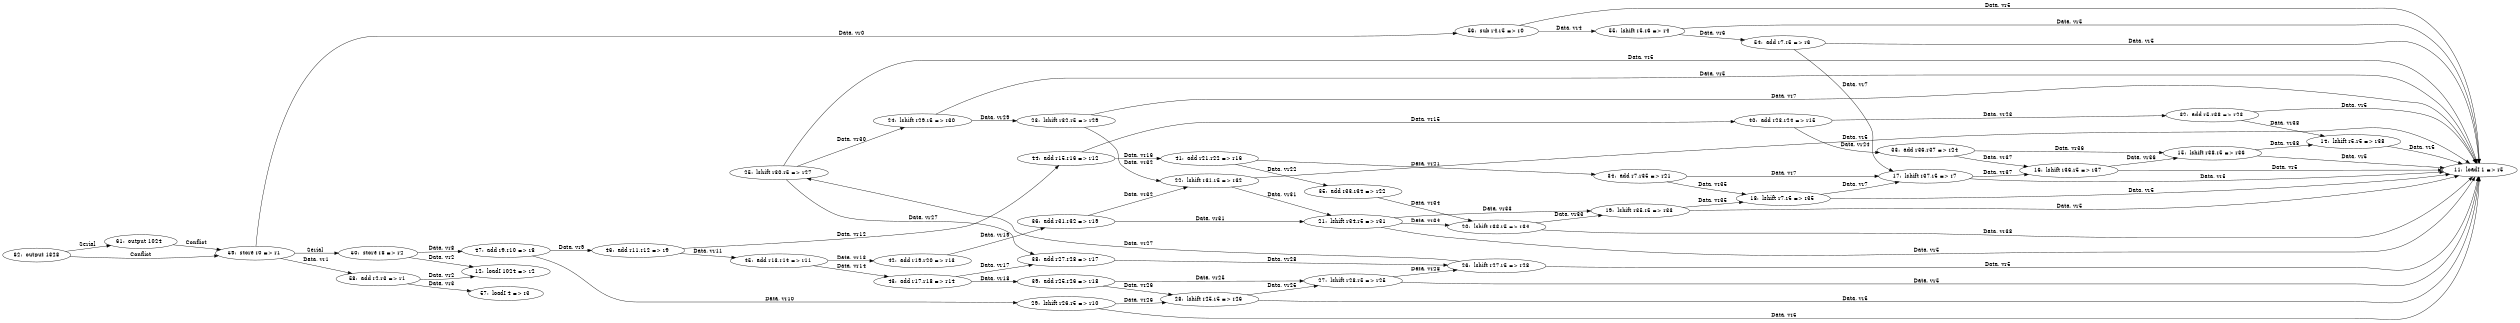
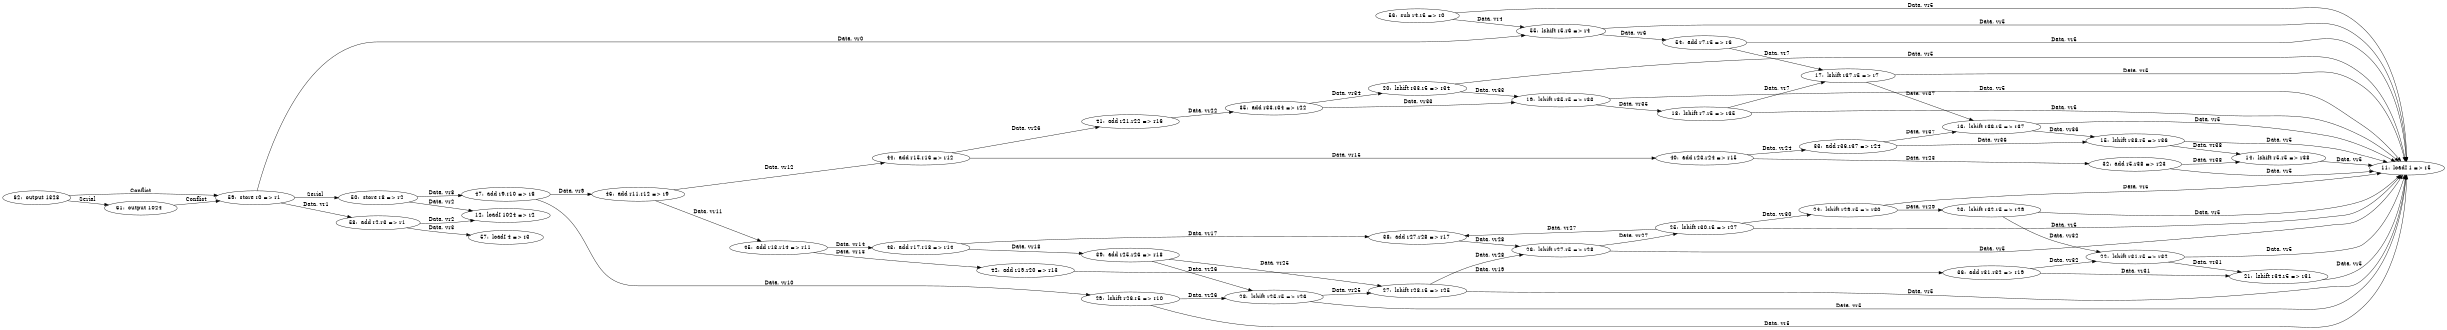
(784, 36) -> (848, 42)
(1783, 96) -> (2207, 213)
(1138, 156) -> (1026, 129)
(1640, 176) -> none
(1490, 213) -> (1417, 106)
(1423, 224) -> none
(1997, 232) -> (1920, 54)
